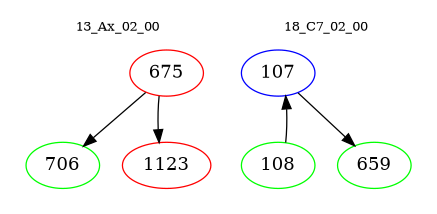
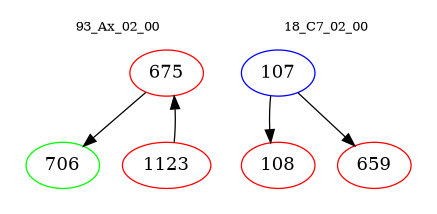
(118, 28) -> (118, 28)
(158, 113) -> (175, 126)
(287, 126) -> (270, 113)
(278, 165) -> (278, 165)
(374, 165) -> (374, 165)
